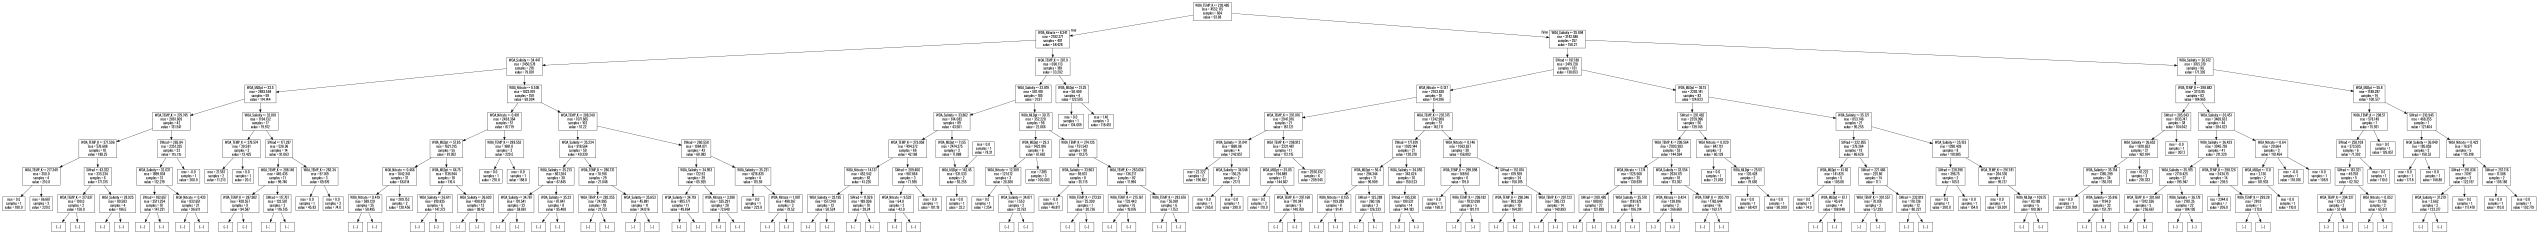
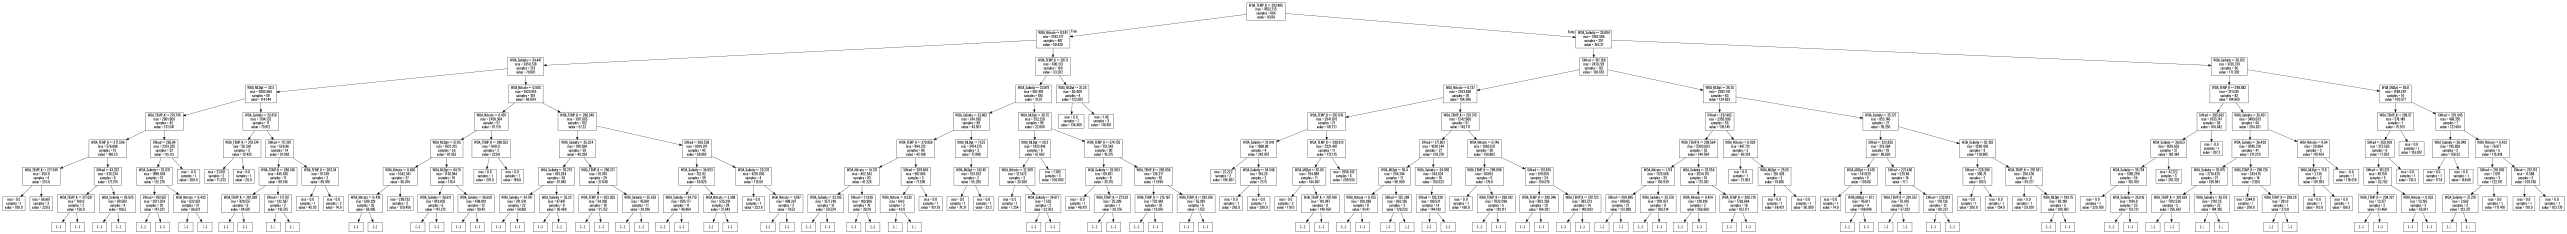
(972, 161) -> (965, 190)
(2297, 163) -> (2328, 190)
(216, 176) -> (217, 176)
